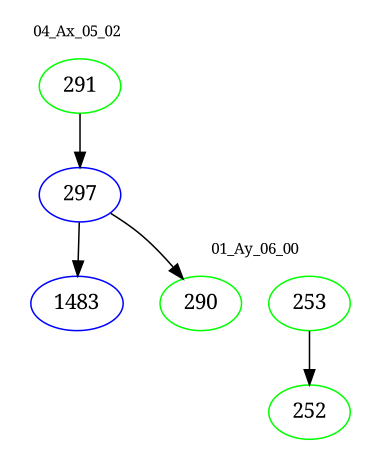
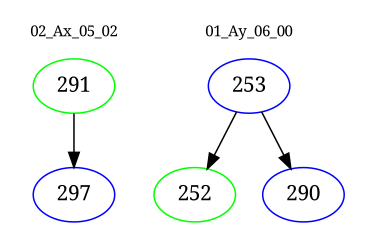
(77, 32) -> (74, 32)
(158, 250) -> (273, 134)
(77, 303) -> none
(201, 303) -> (303, 195)
(309, 303) -> (249, 86)
